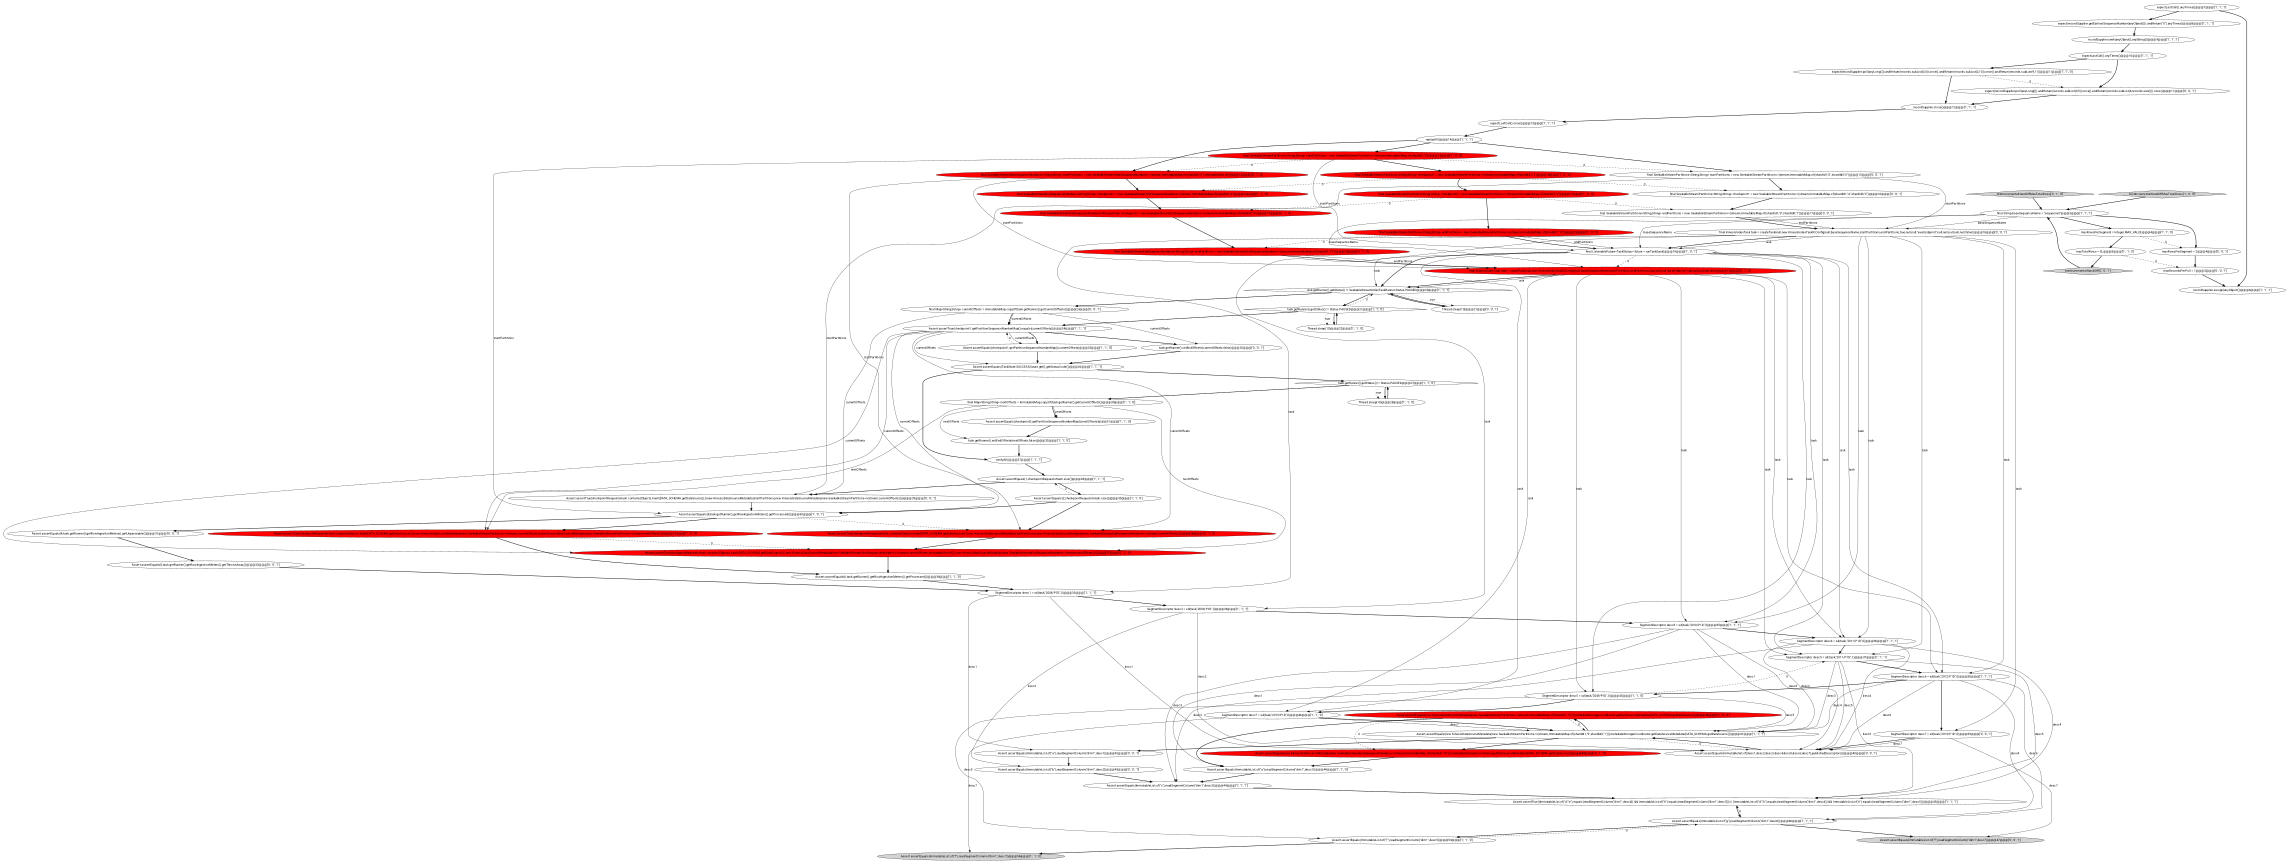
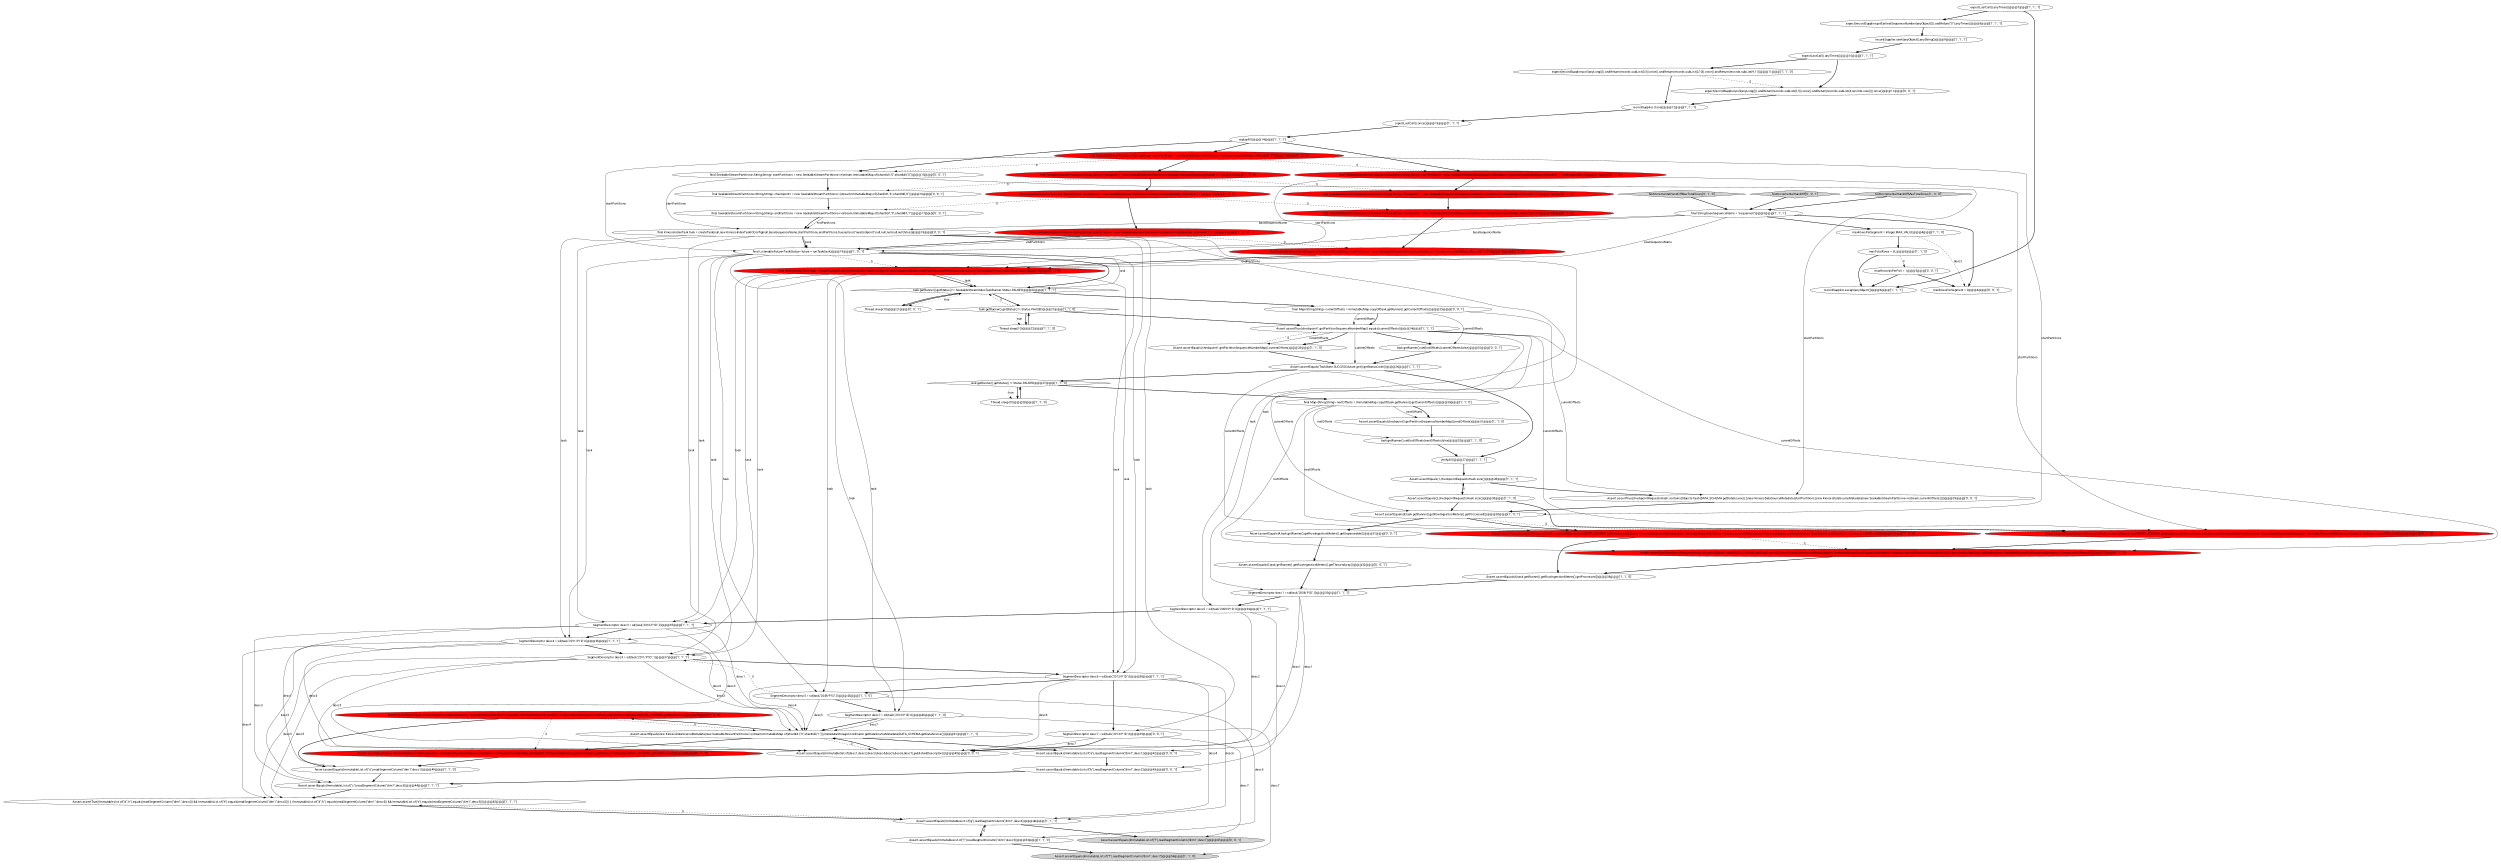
(2166, 242) -> (1958, 261)
(2195, 260) -> (1938, 281)
(2097, 261) -> (1862, 265)
